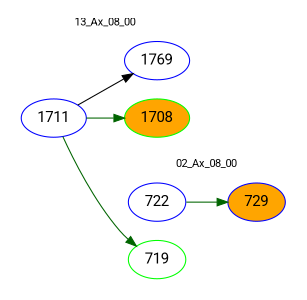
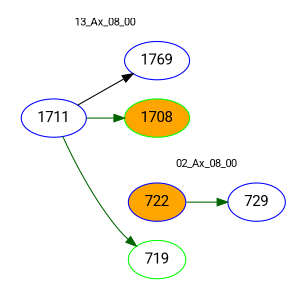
(157, 202) -> (157, 202)
(257, 202) -> (257, 202)
